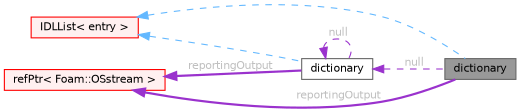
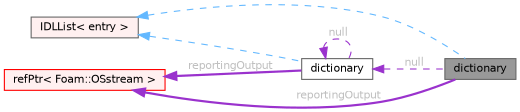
(85, 27) -> (85, 27)
